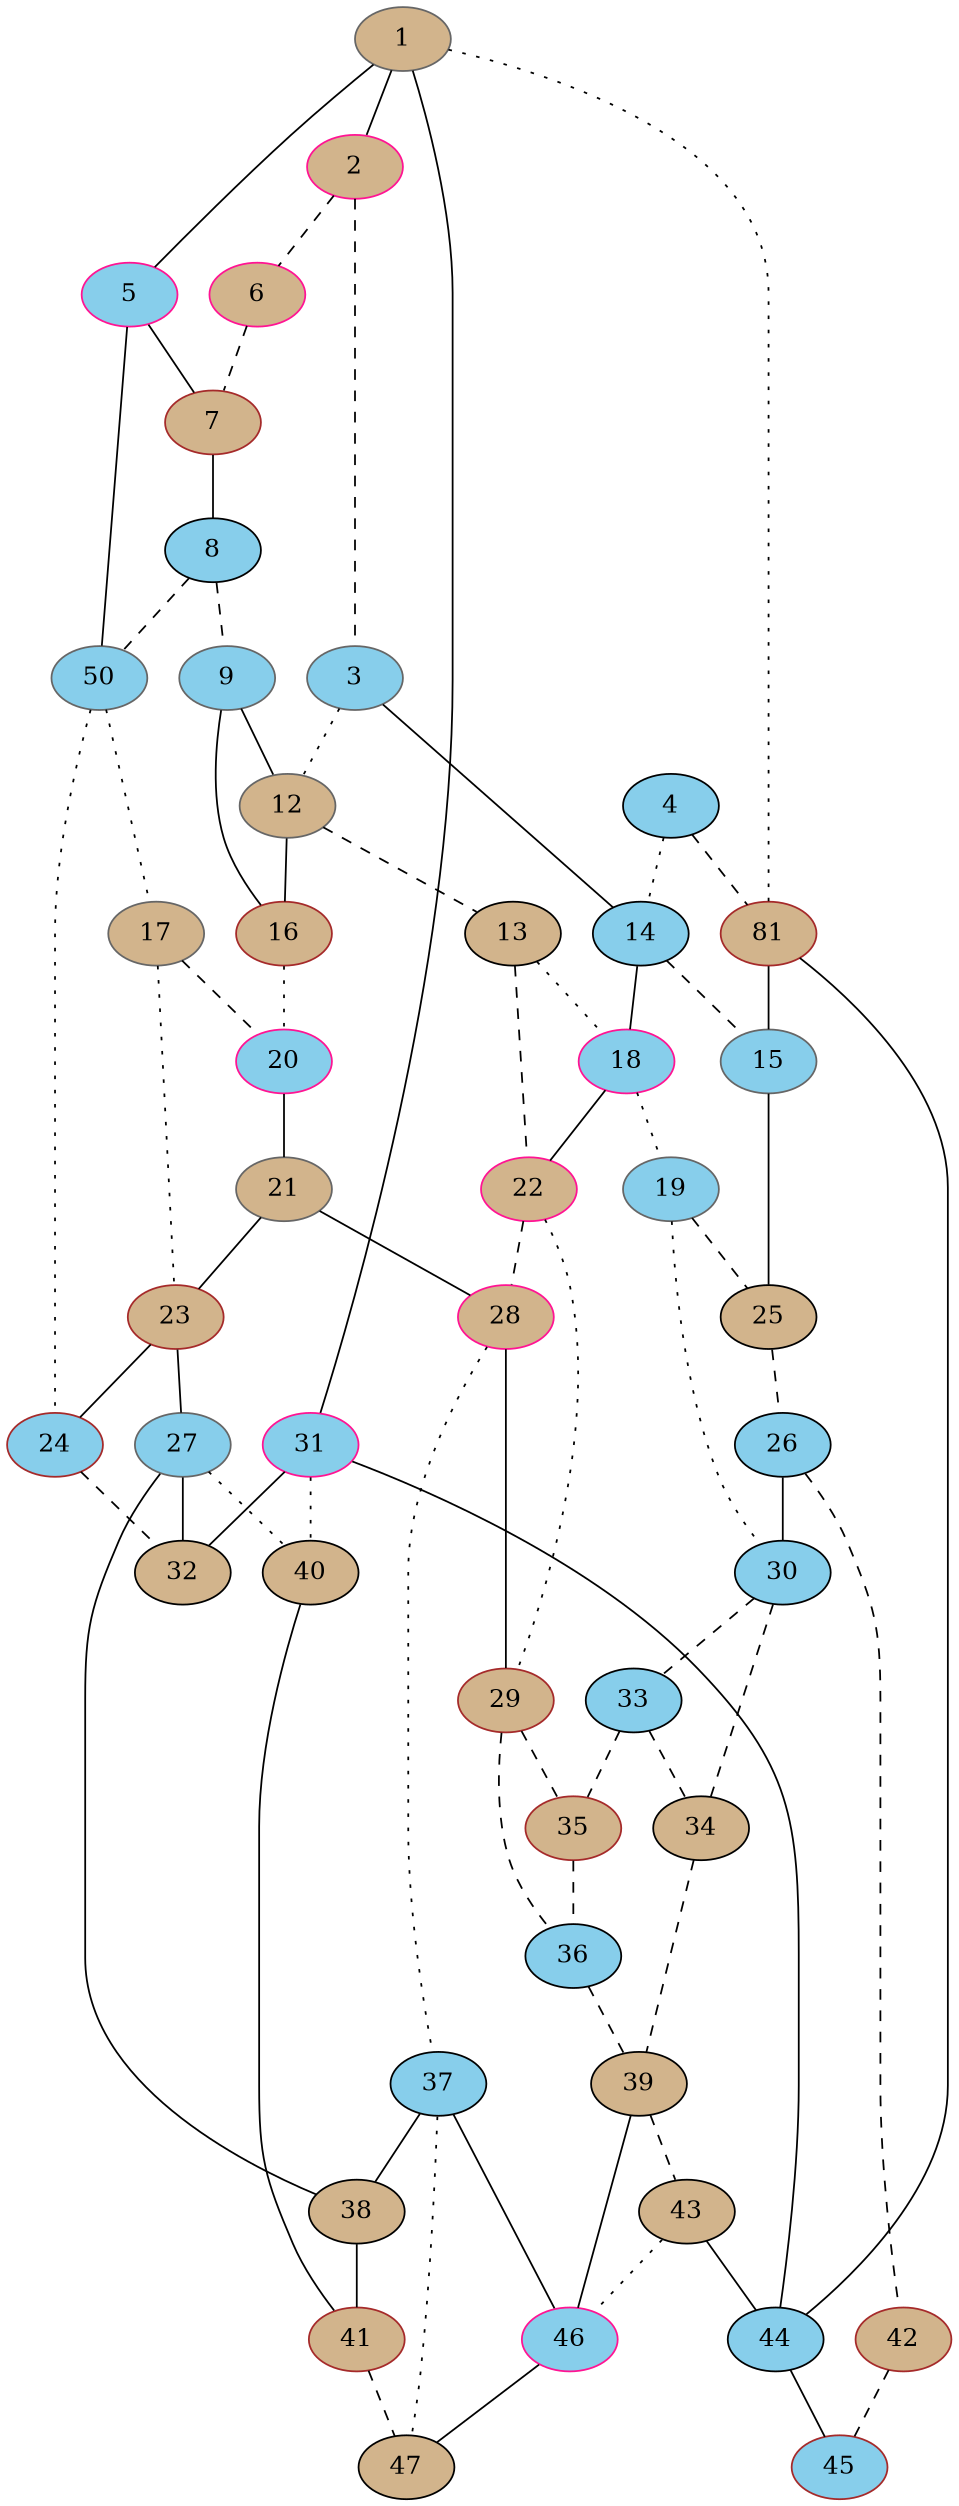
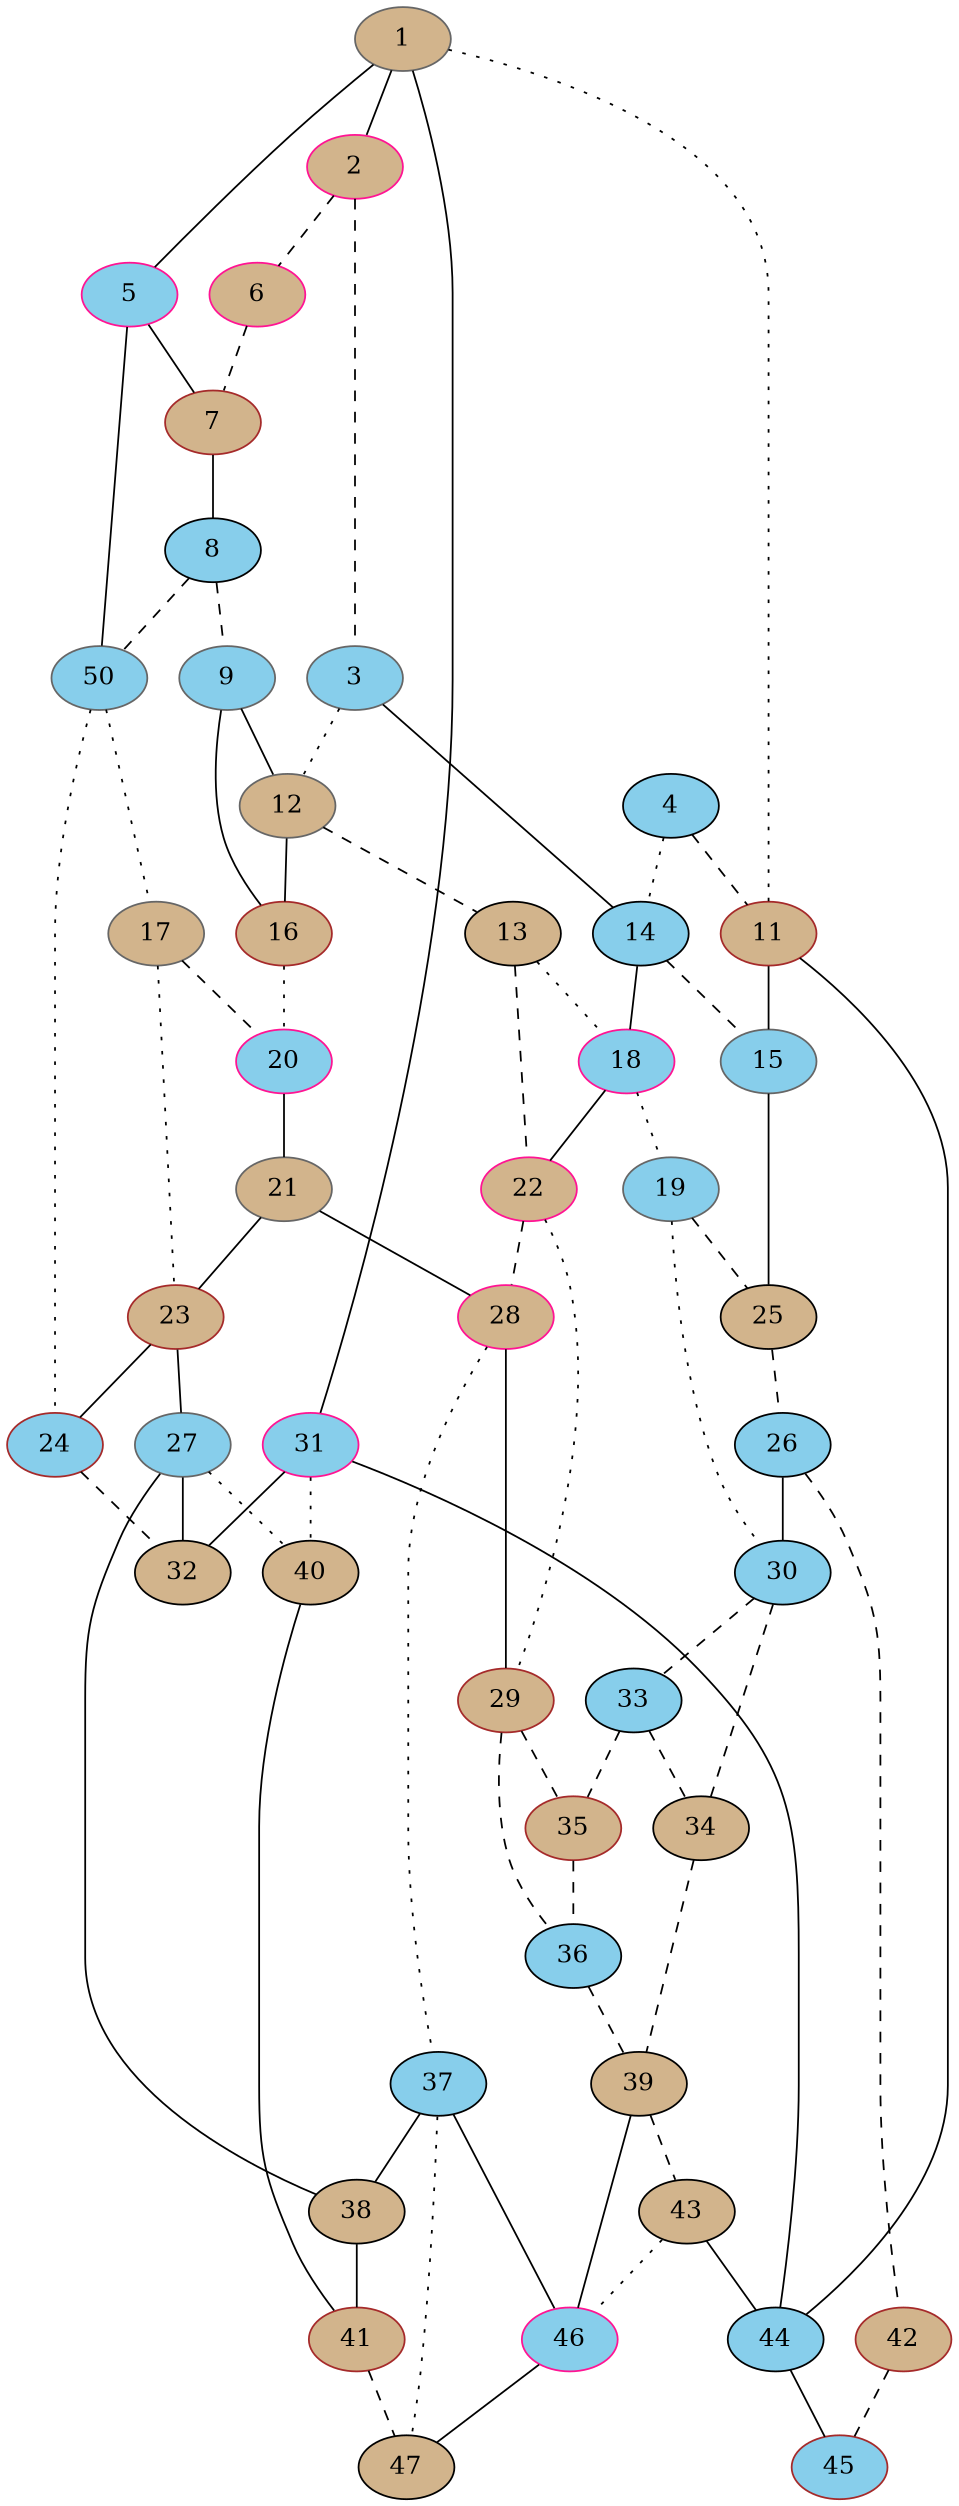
(769, 934) -> (769, 934)
